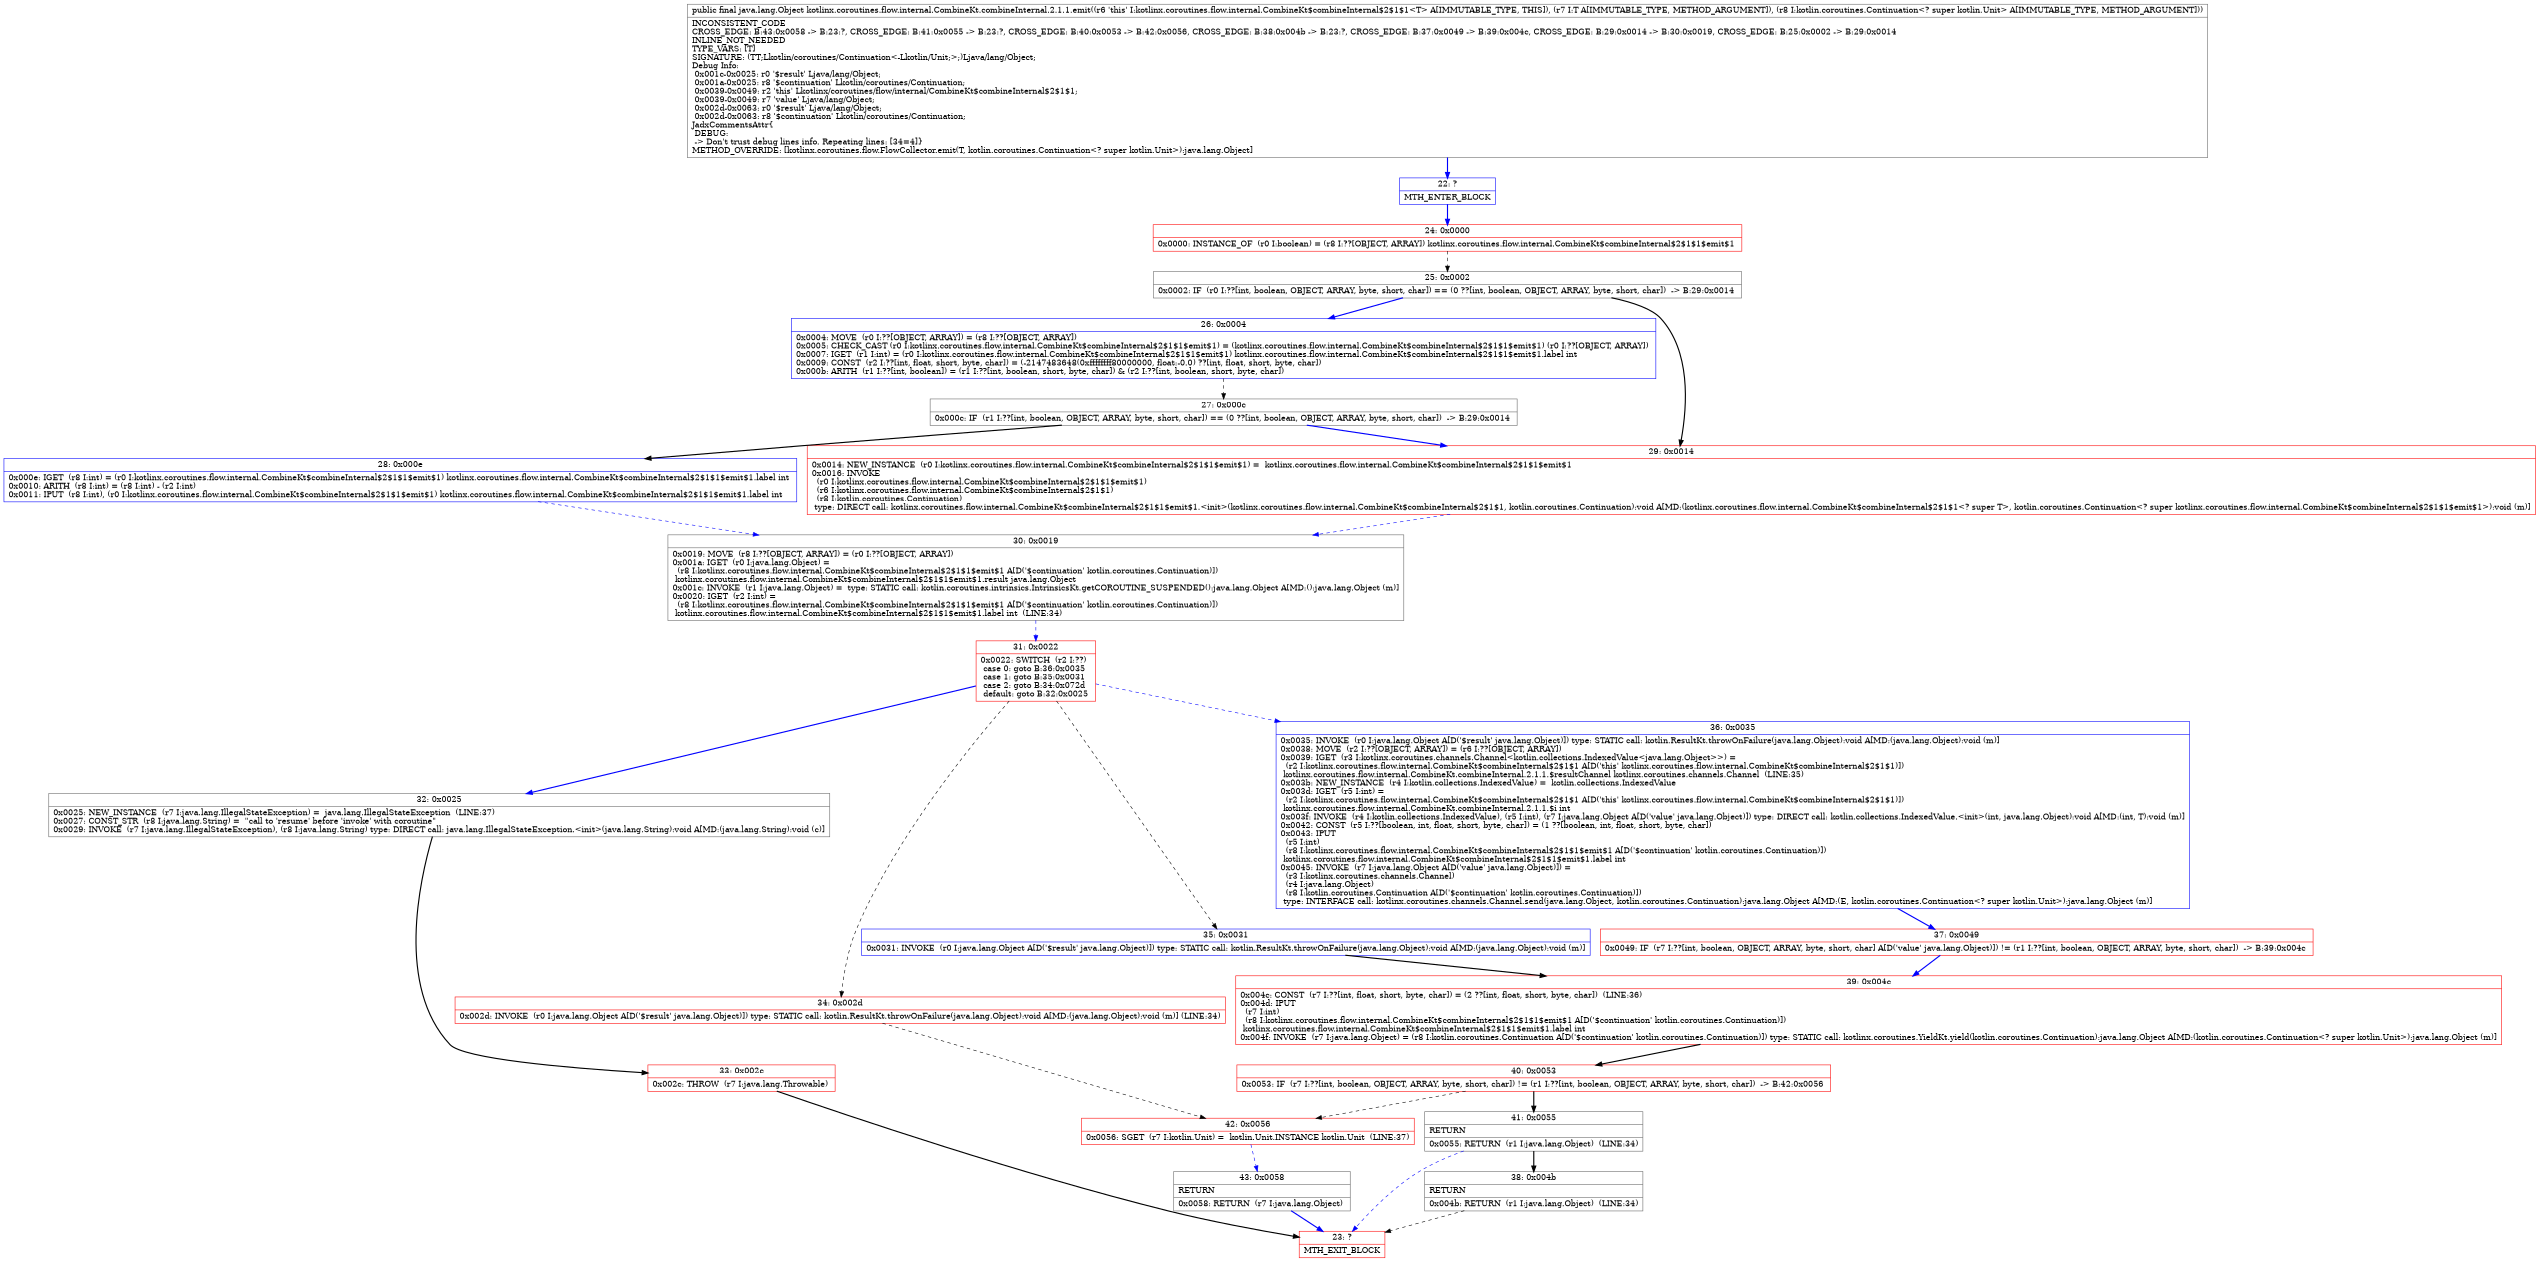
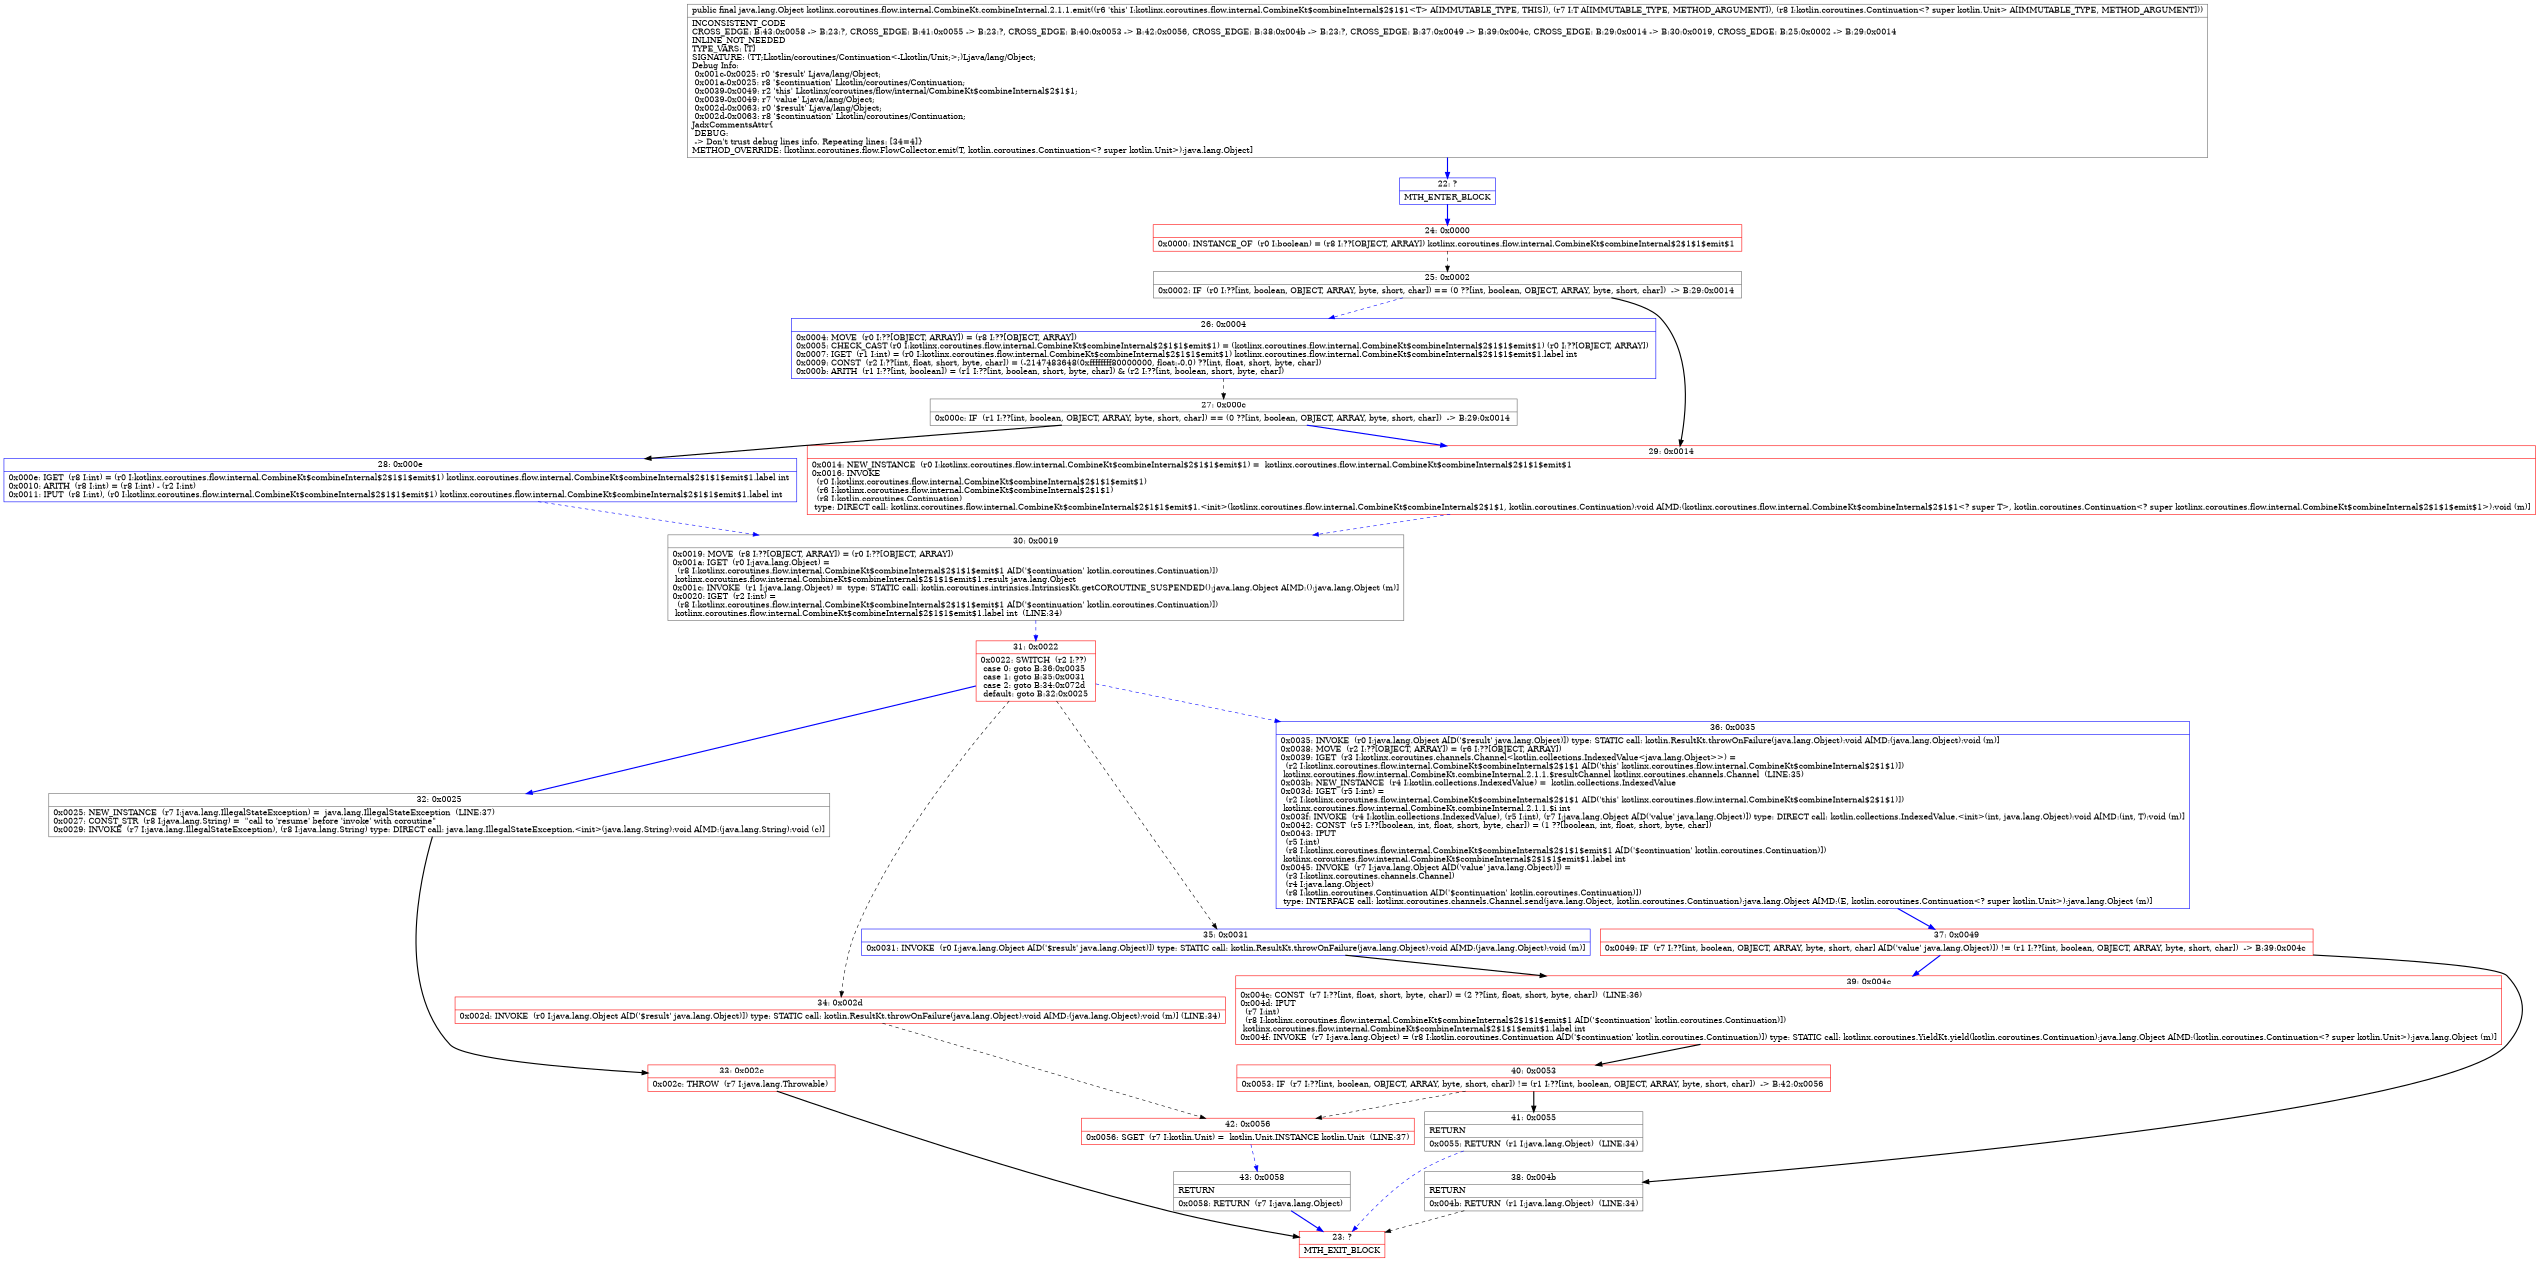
(1369, 307) -> (1369, 307)
(1534, 1159) -> (2218, 1119)
